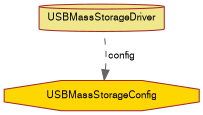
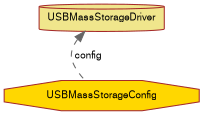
(106, 51) -> (72, 61)
